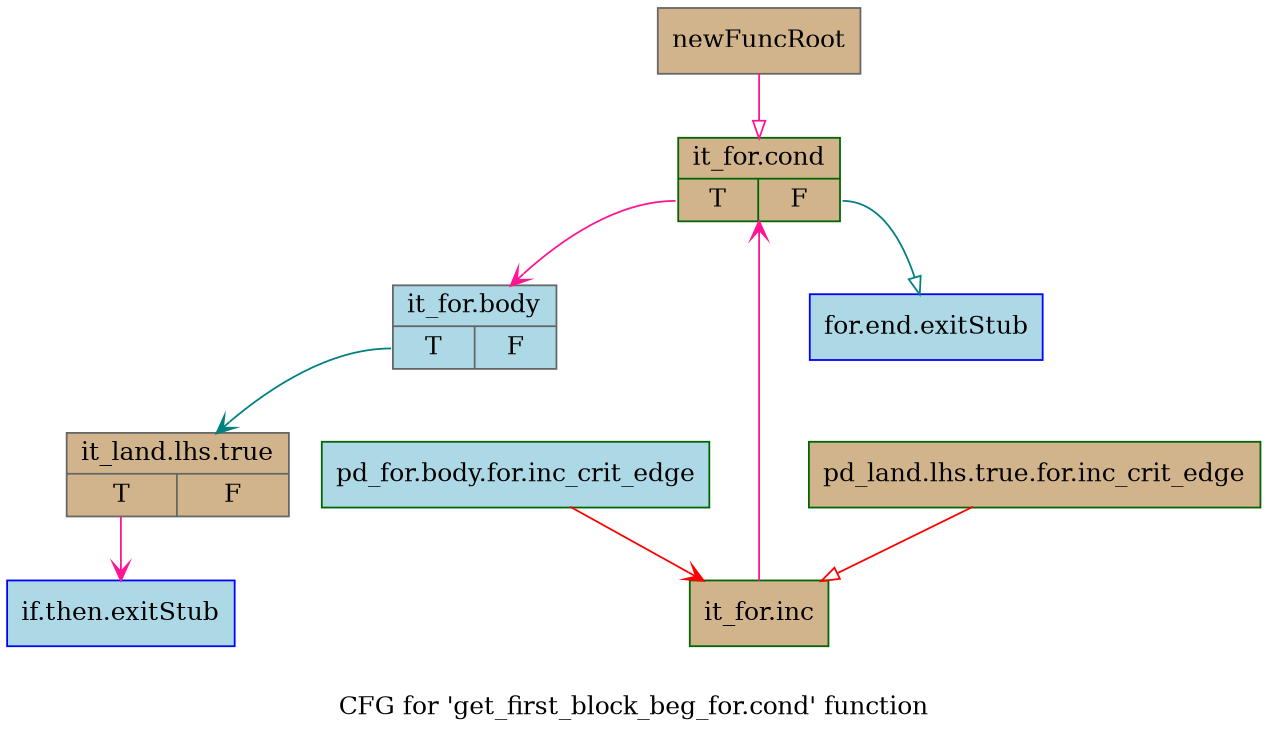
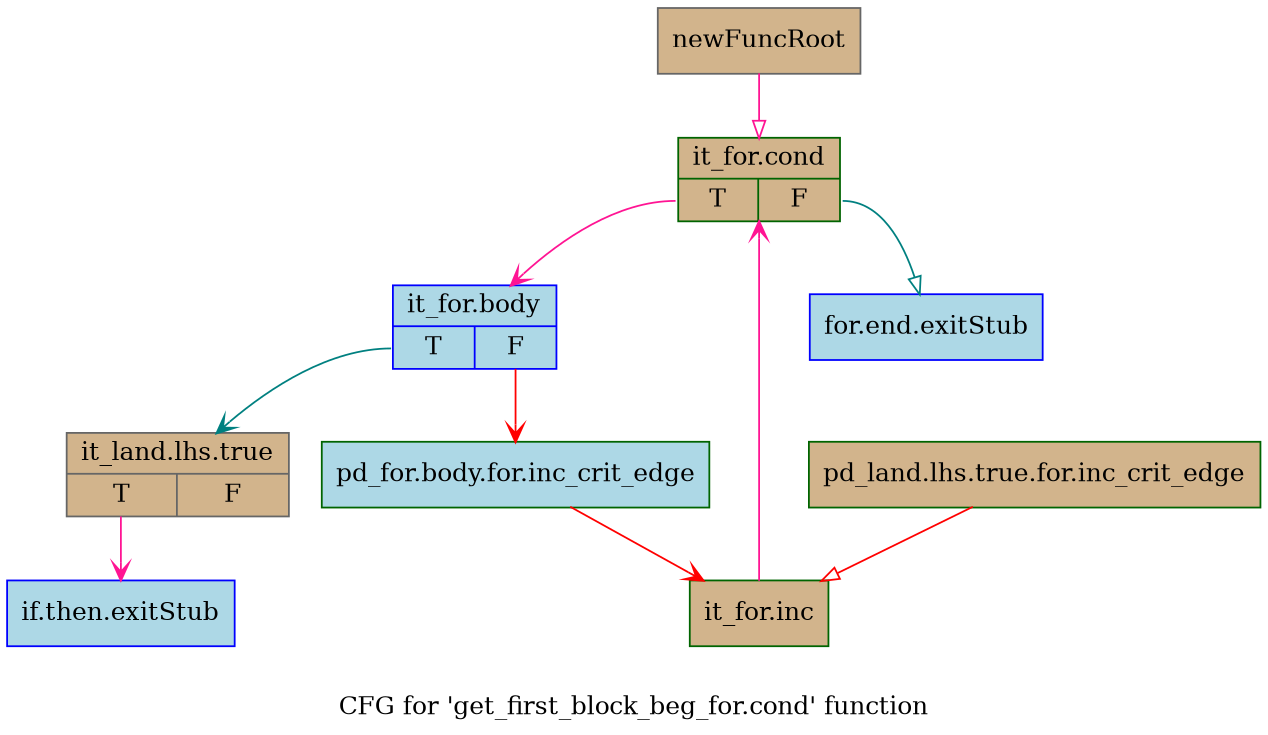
(475, 327) -> (475, 327)
none -> (516, 397)
